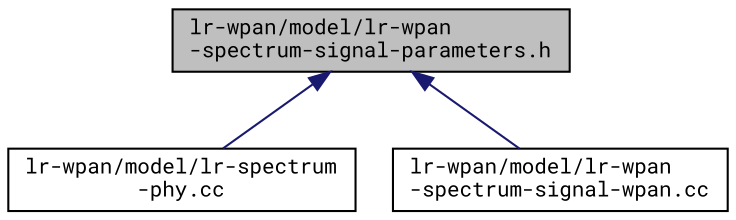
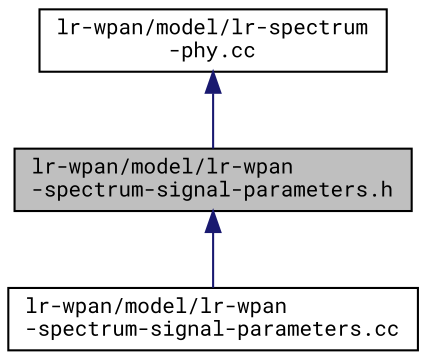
(268, 116) -> (213, 121)
(560, 180) -> (213, 319)
